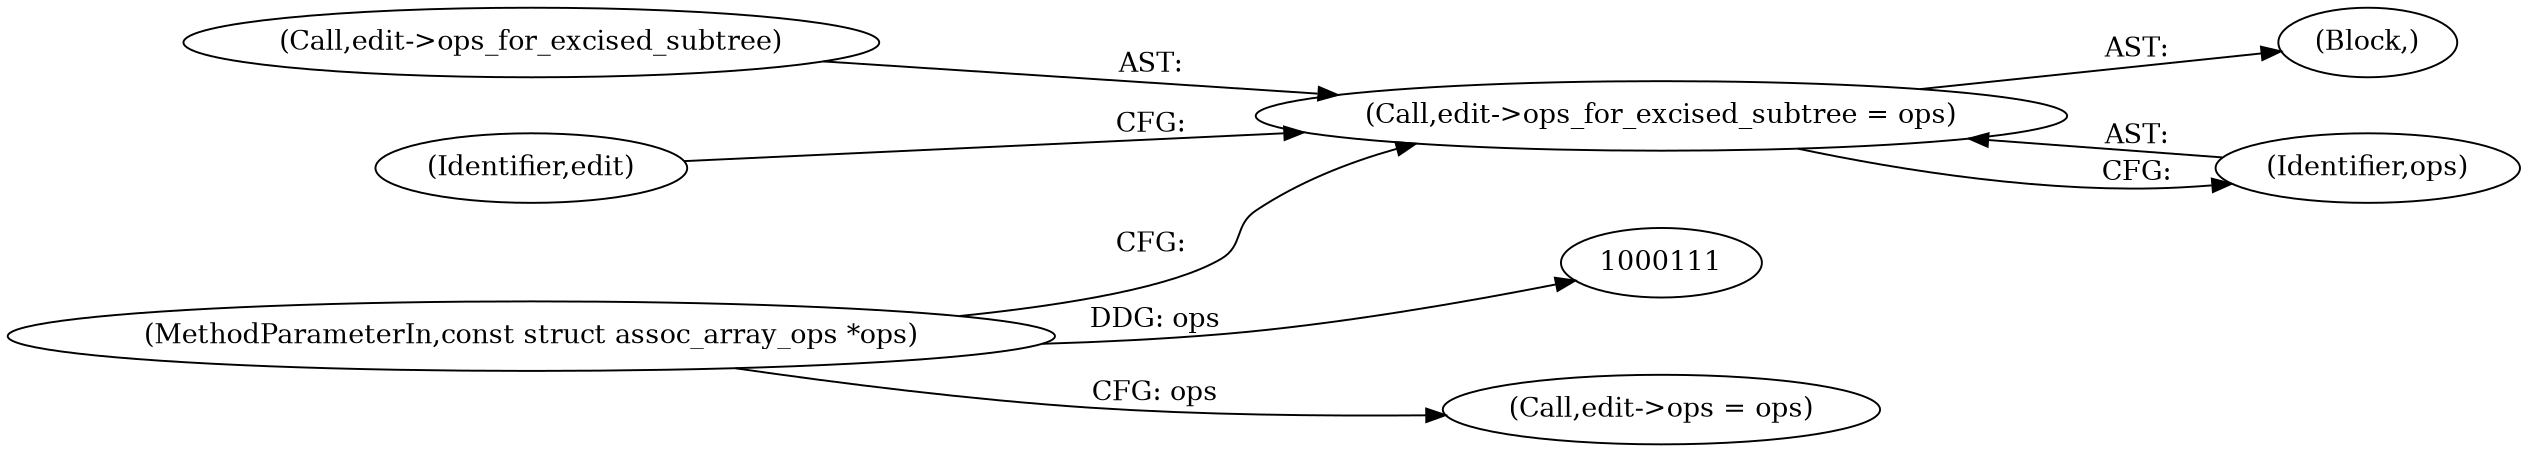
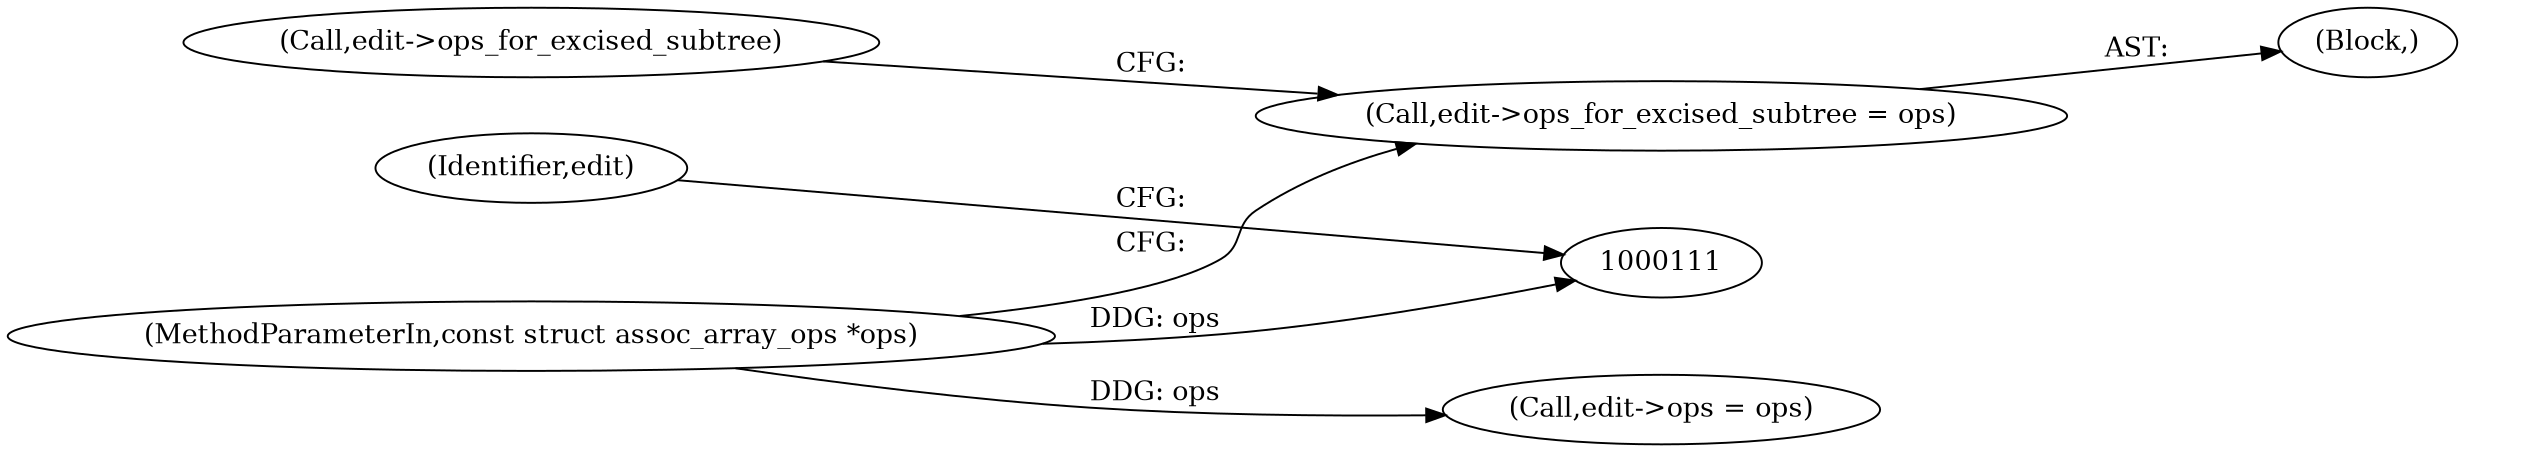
(1155, 65) -> (1155, 65)
(984, 147) -> (1111, 217)
(2368, 168) -> none
(1155, 393) -> (1155, 393)
